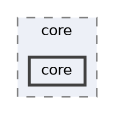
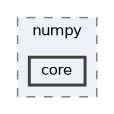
(57, 32) -> (57, 32)
